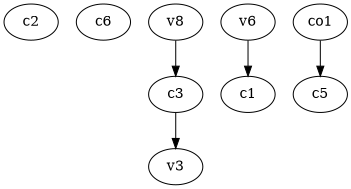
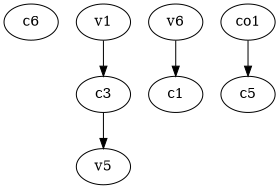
(31, 22) -> none
(176, 22) -> (103, 22)
(176, 167) -> (103, 167)
